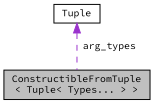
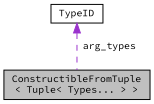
(77, 14) -> (77, 14)
